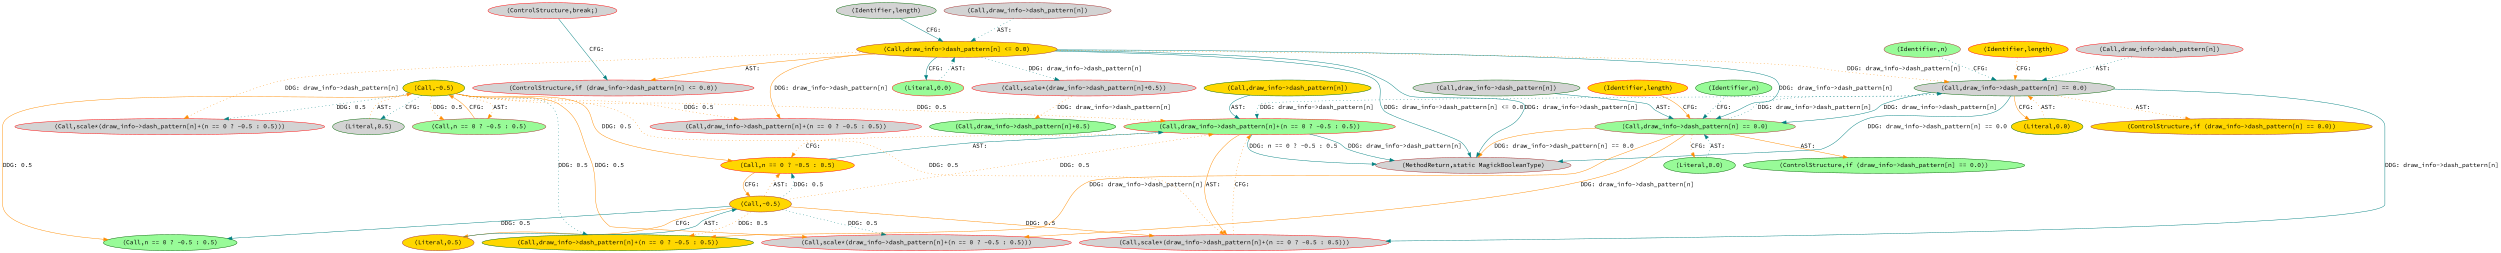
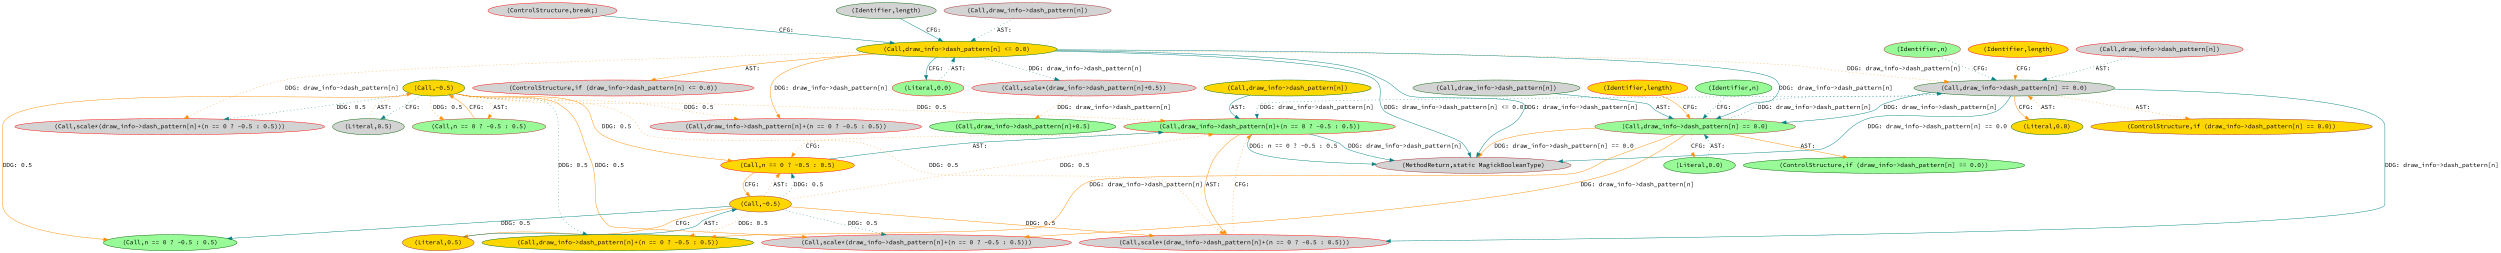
(581, 48) -> (746, 29)
(957, 49) -> (957, 49)
